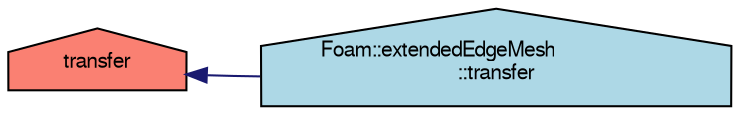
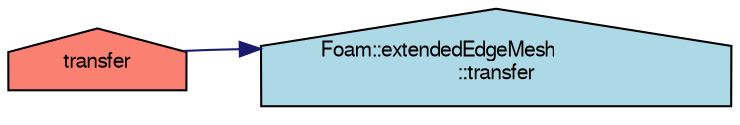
(234, 76) -> (211, 50)
